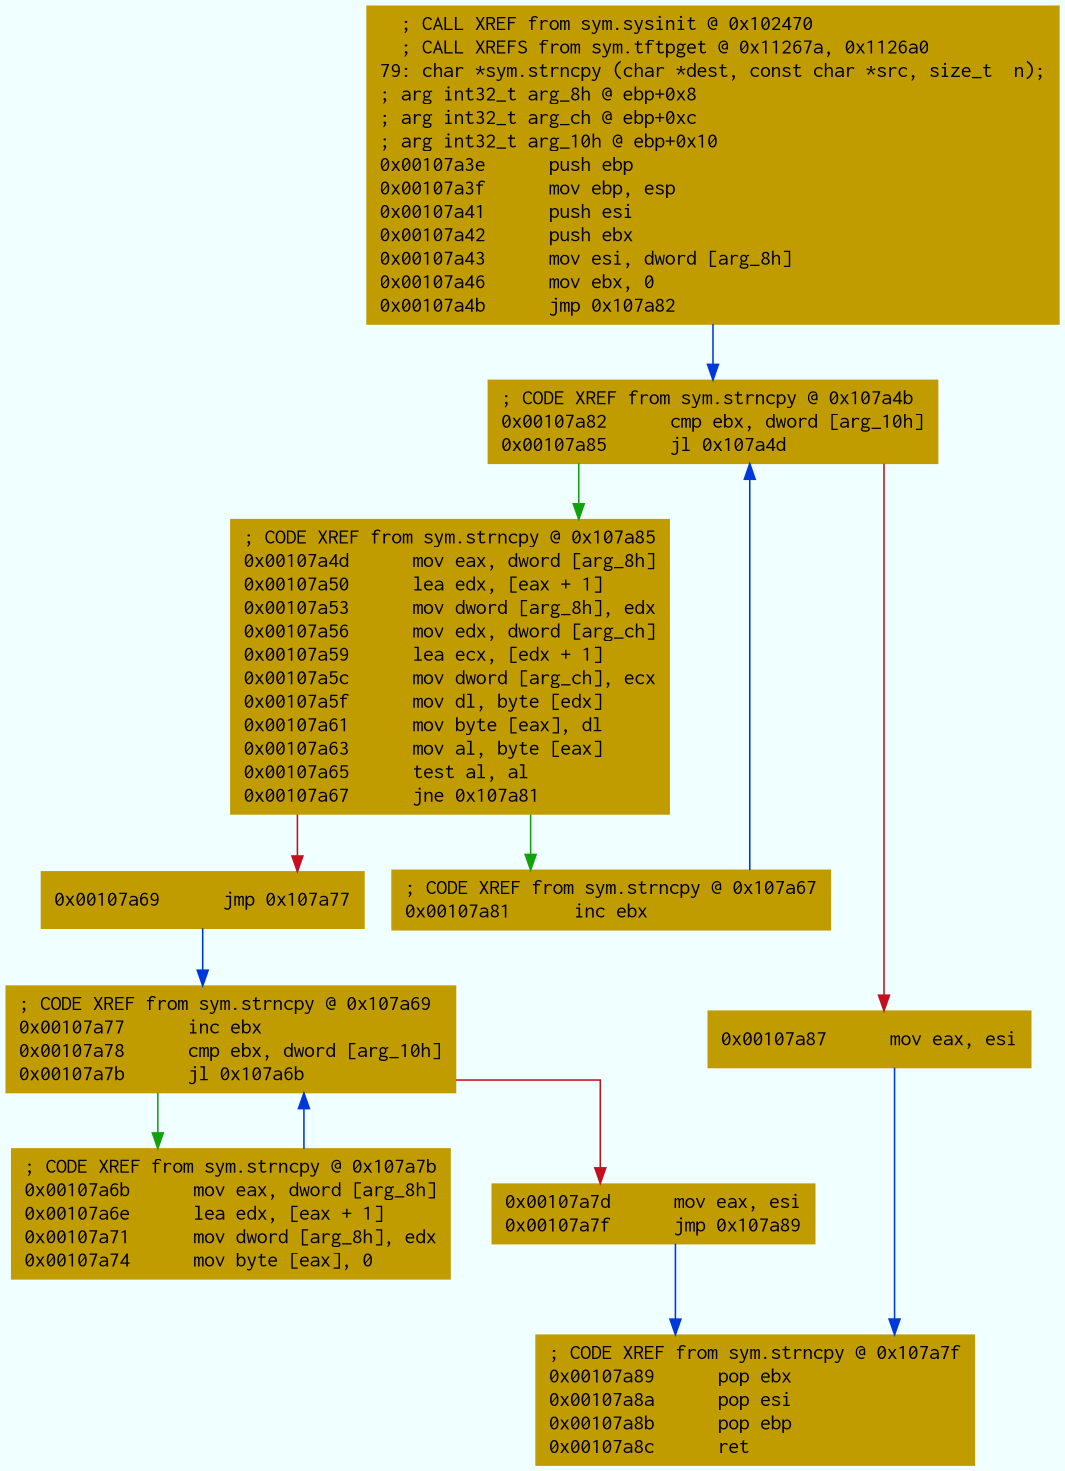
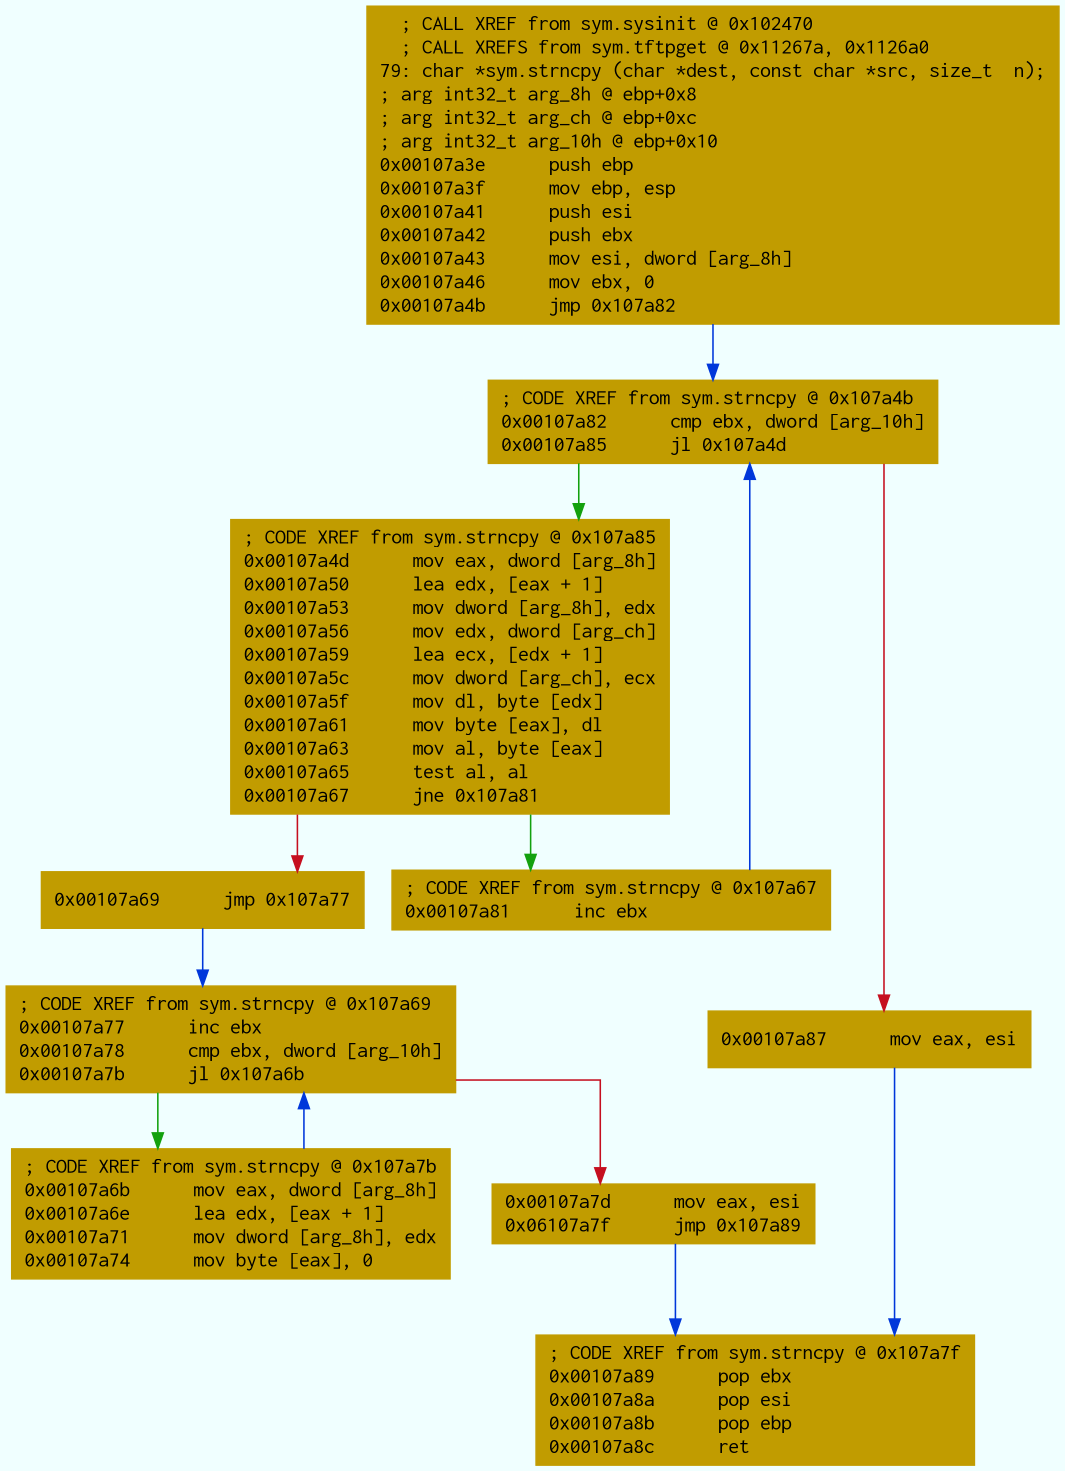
(654, 1214) -> (654, 1214)
